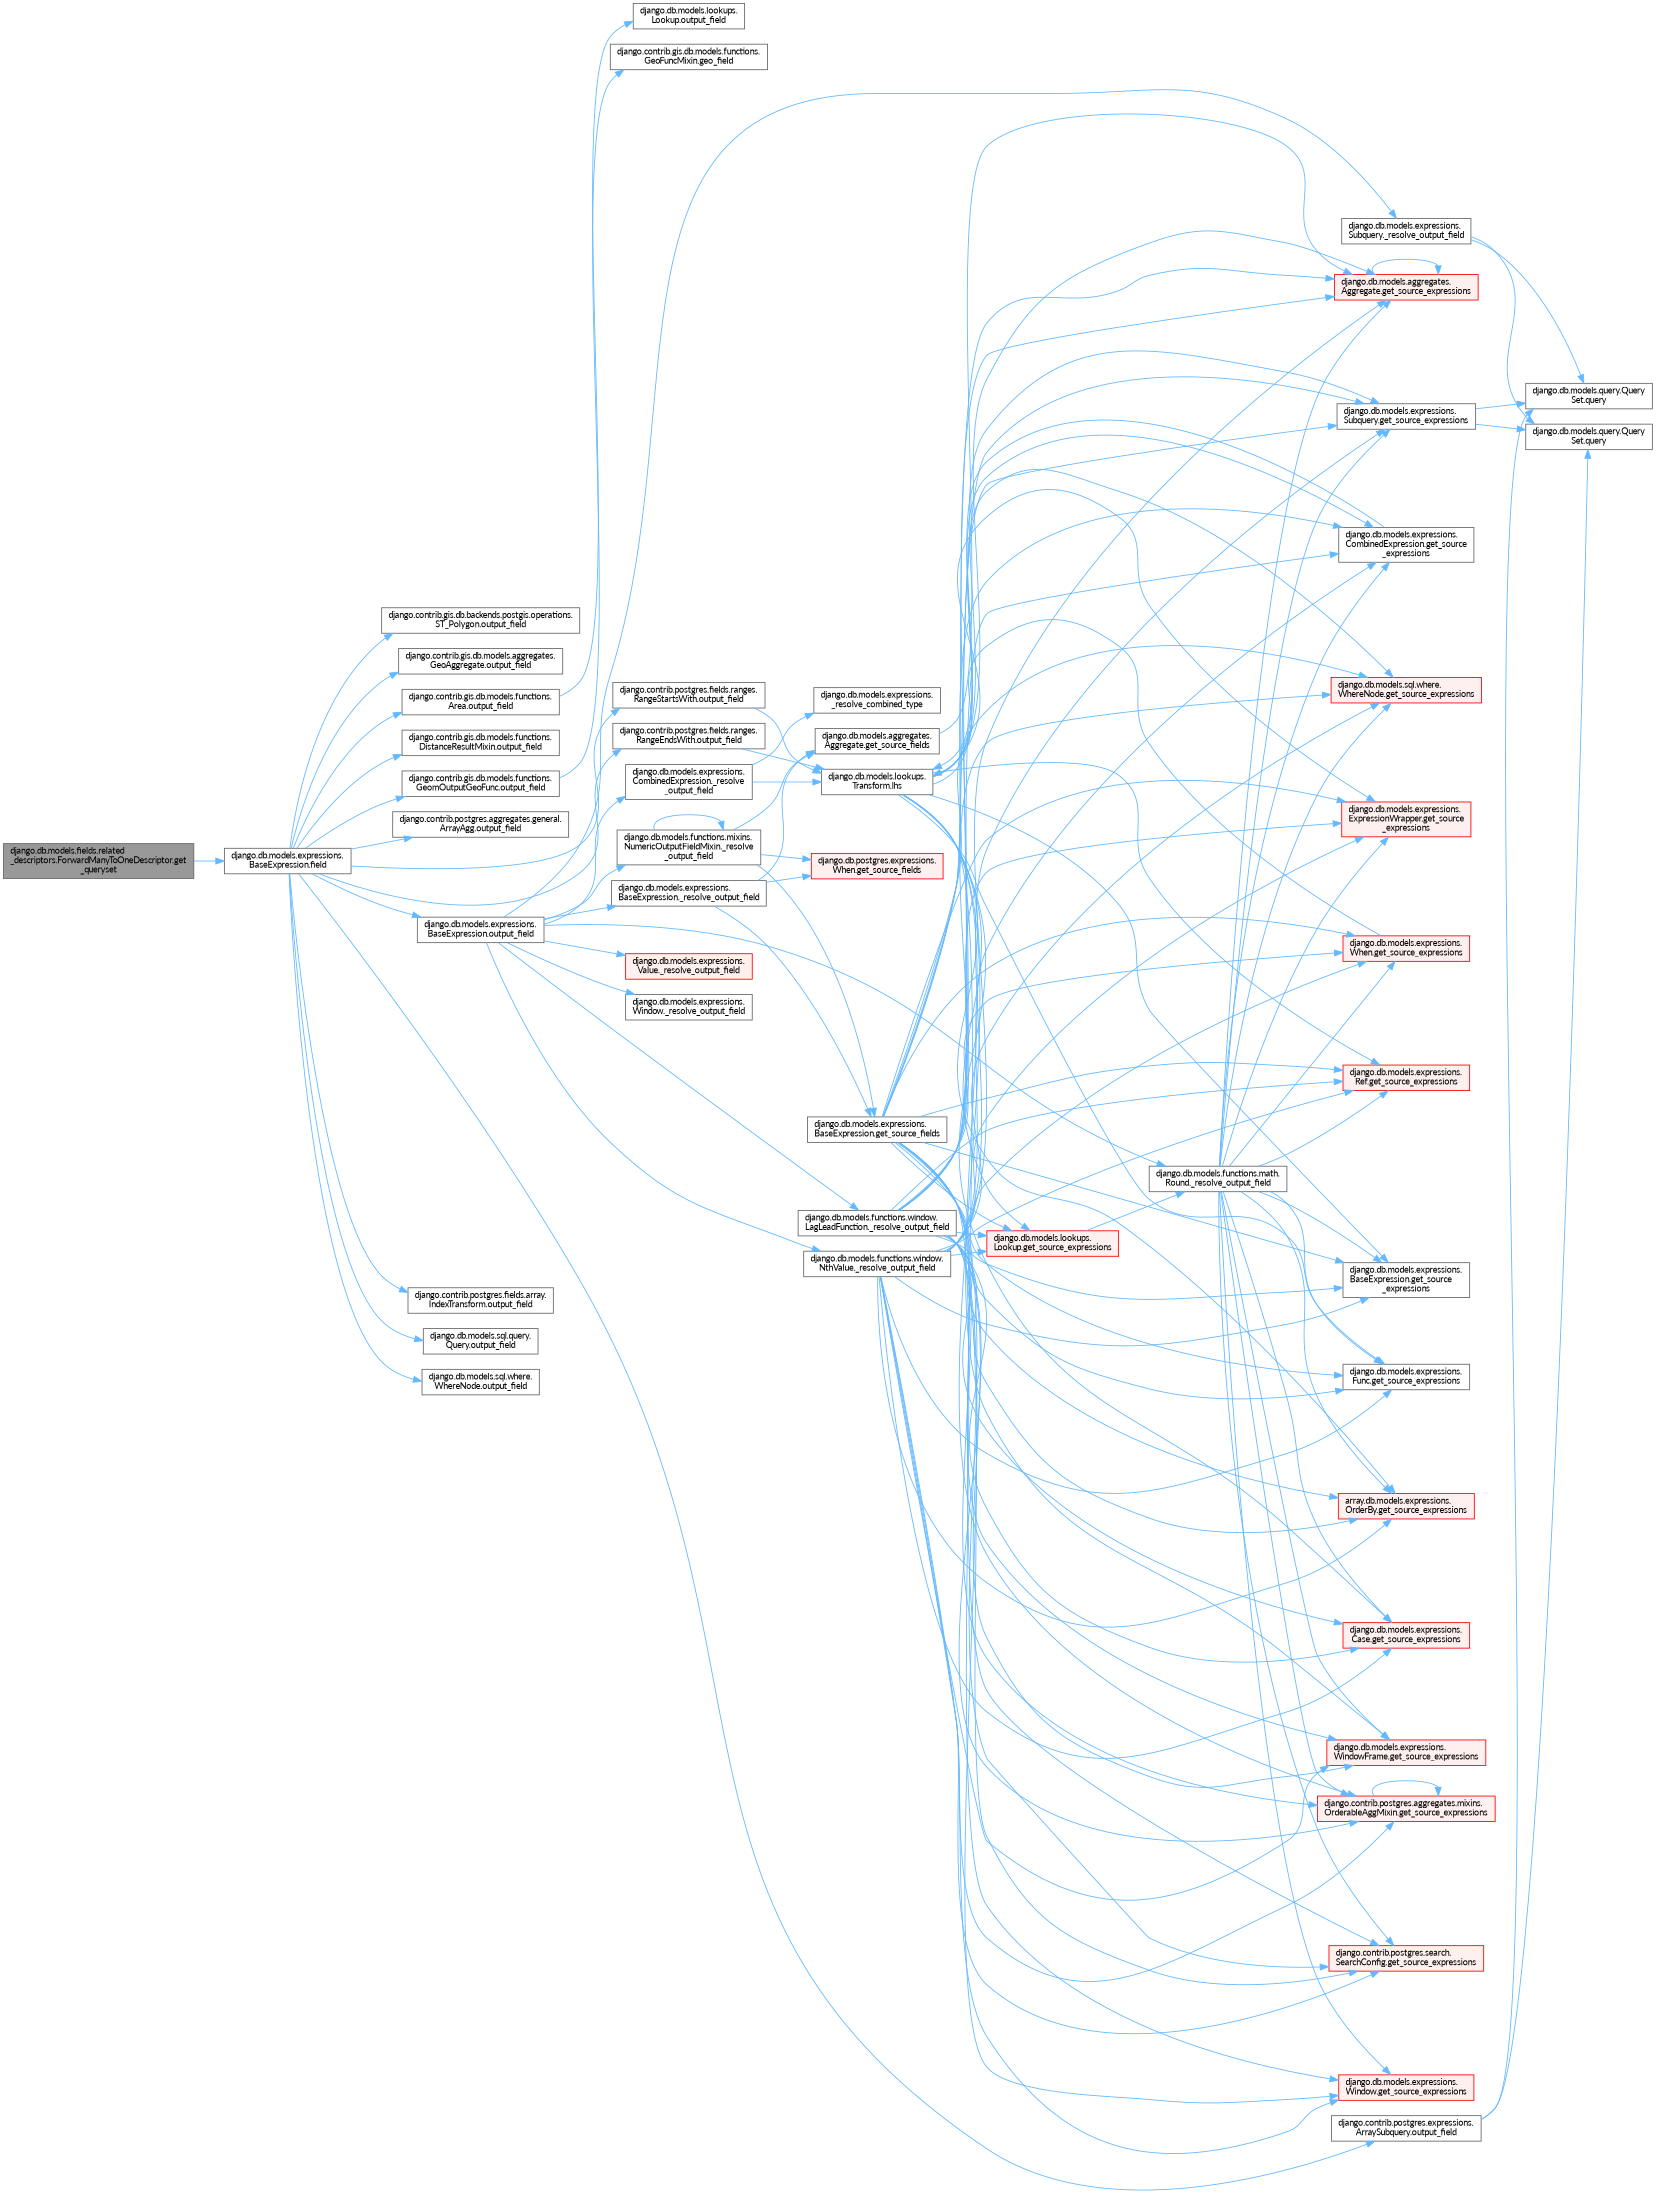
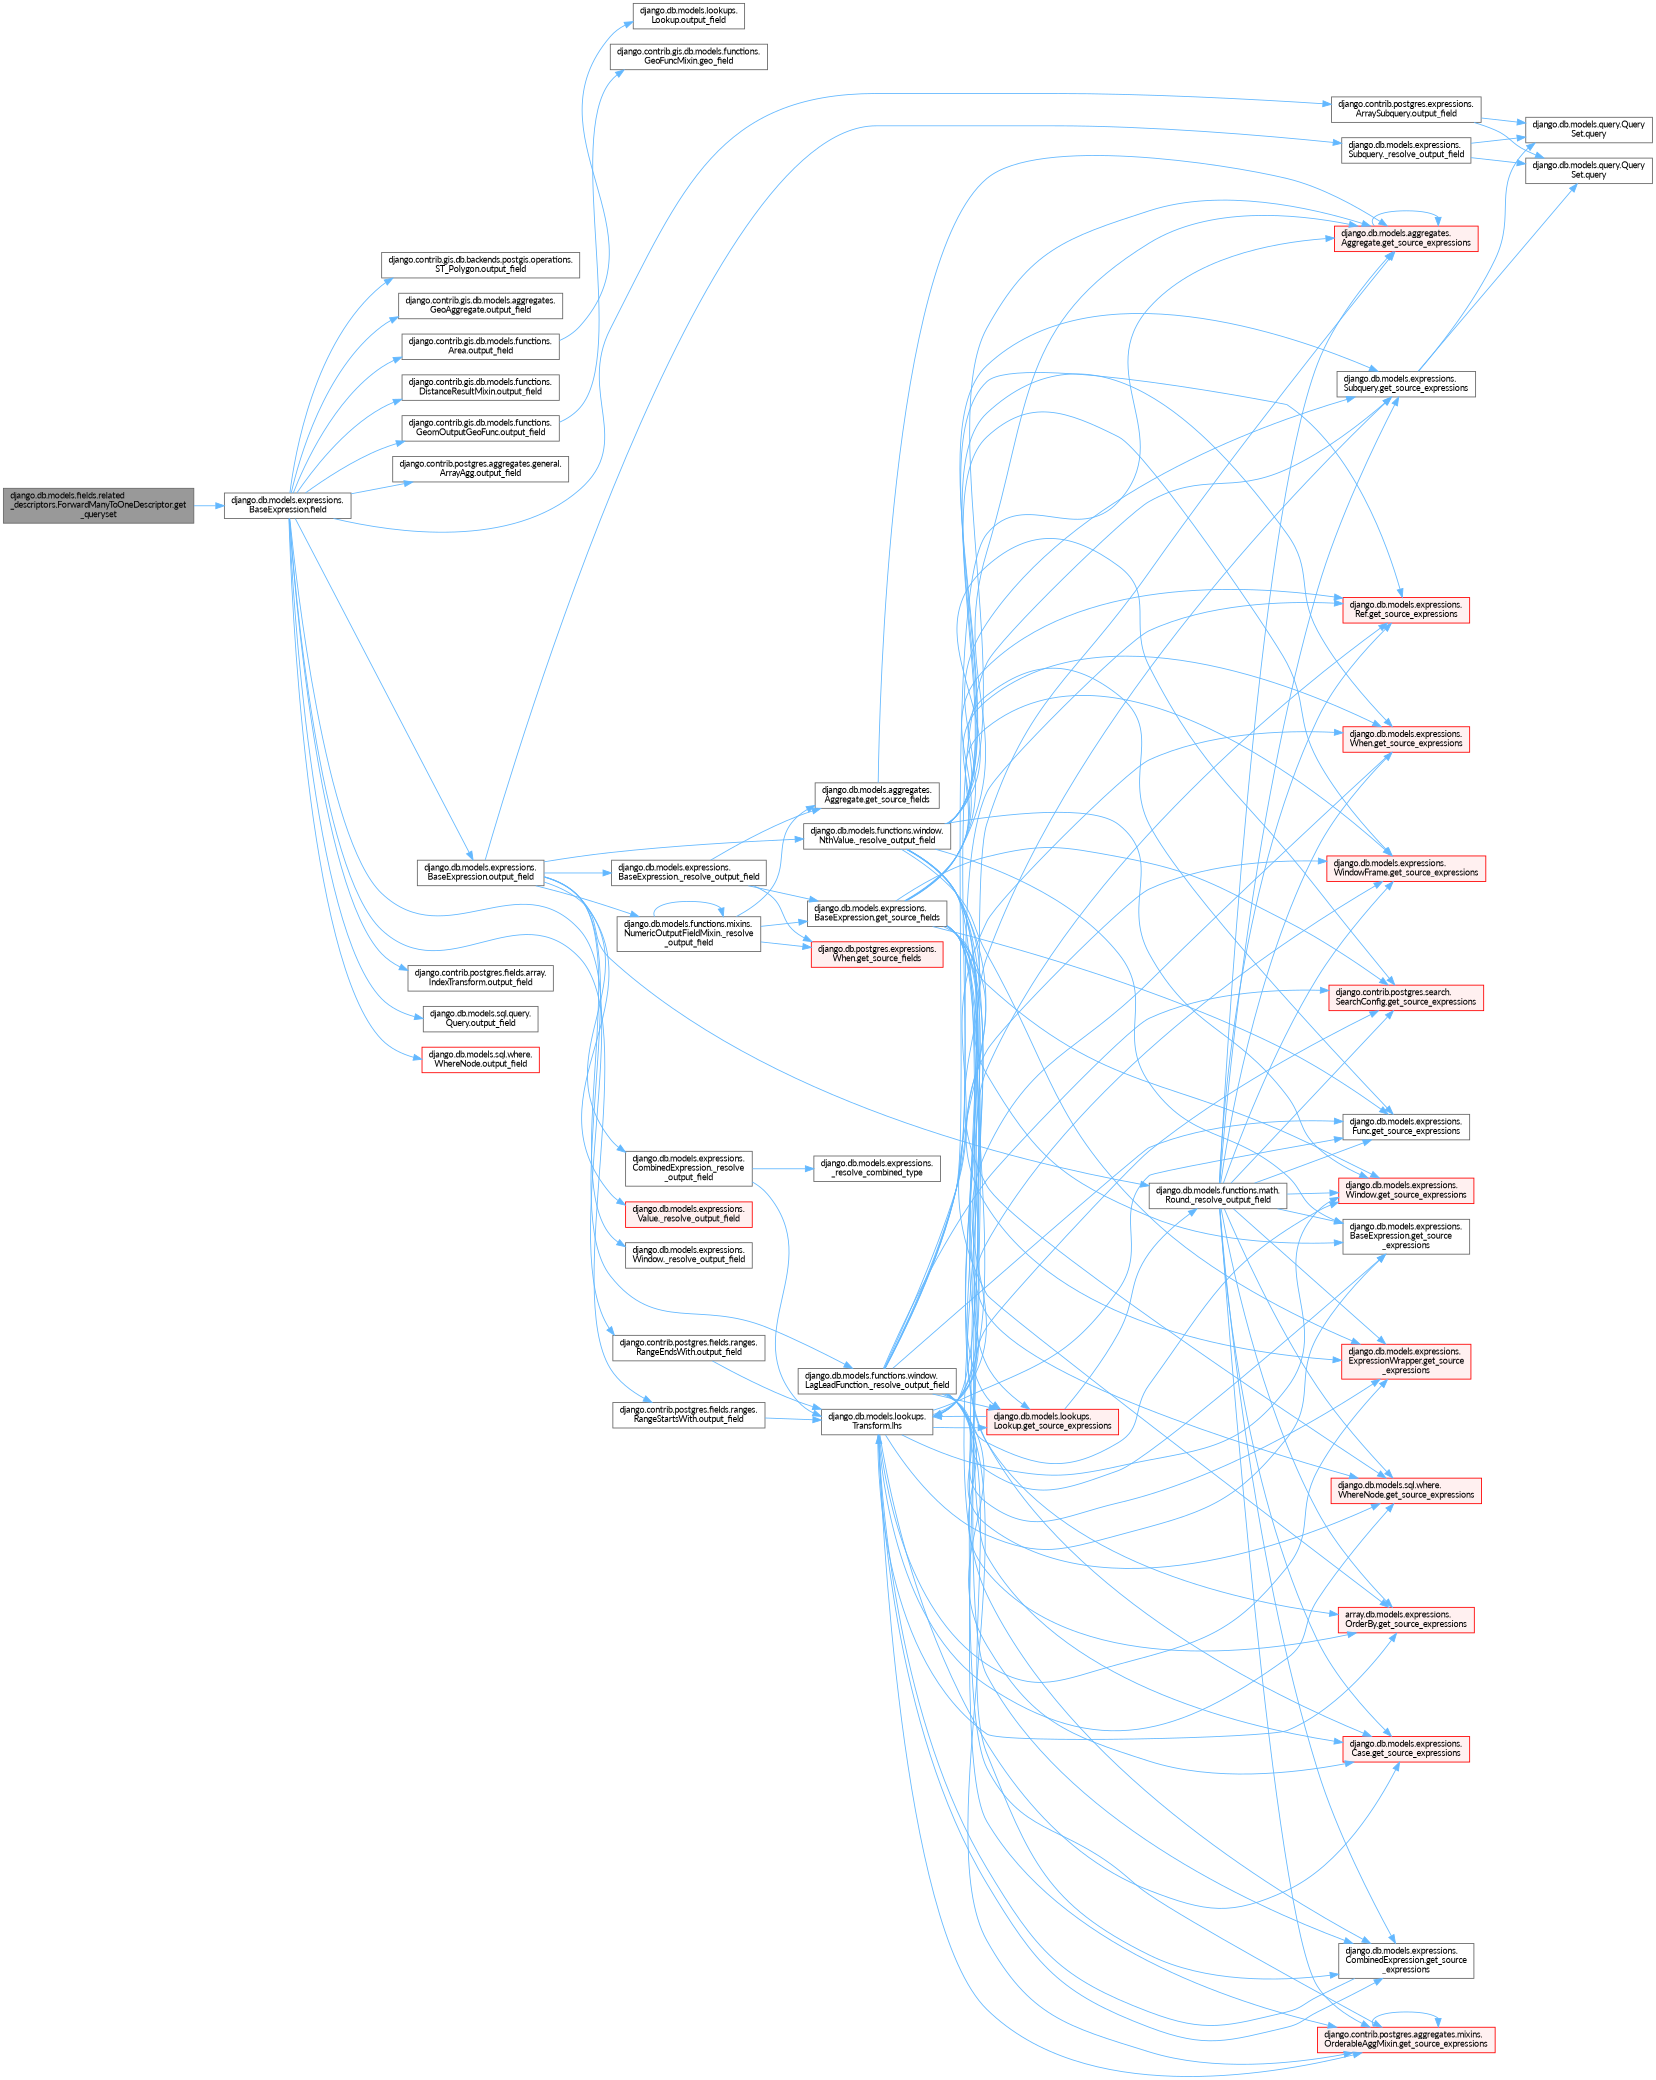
(481, 1382) -> (481, 1060)
none -> (957, 1416)
none -> (1202, 1449)
